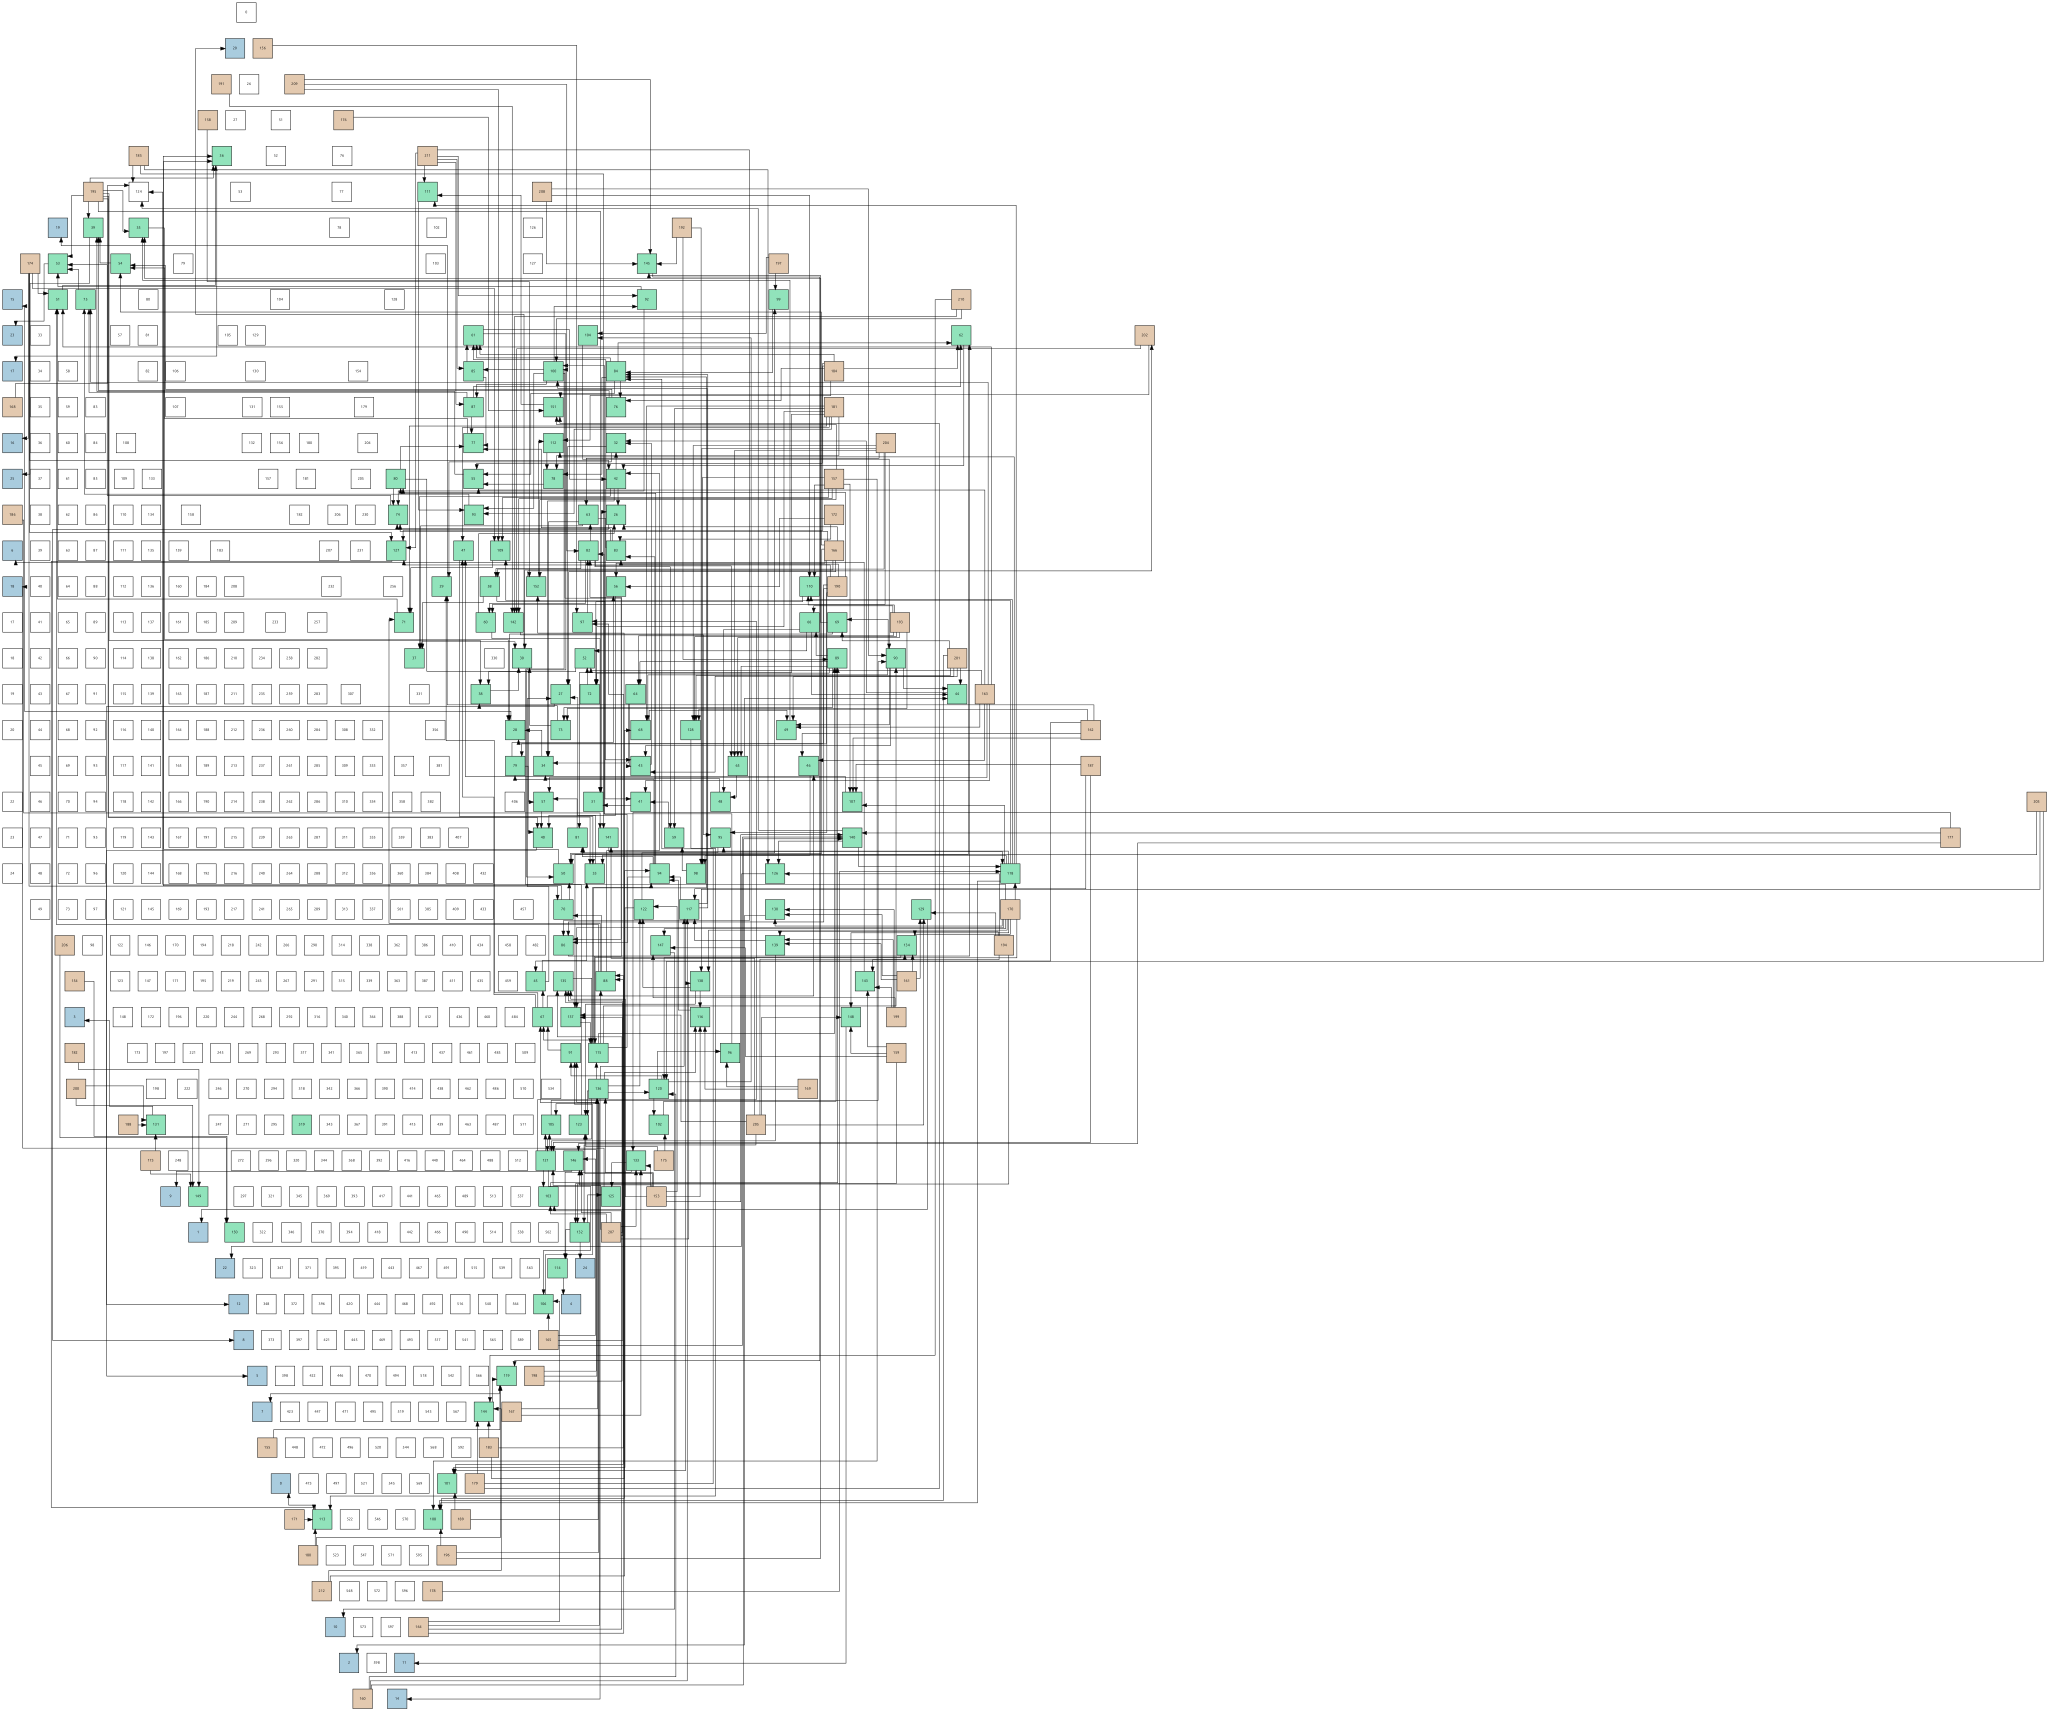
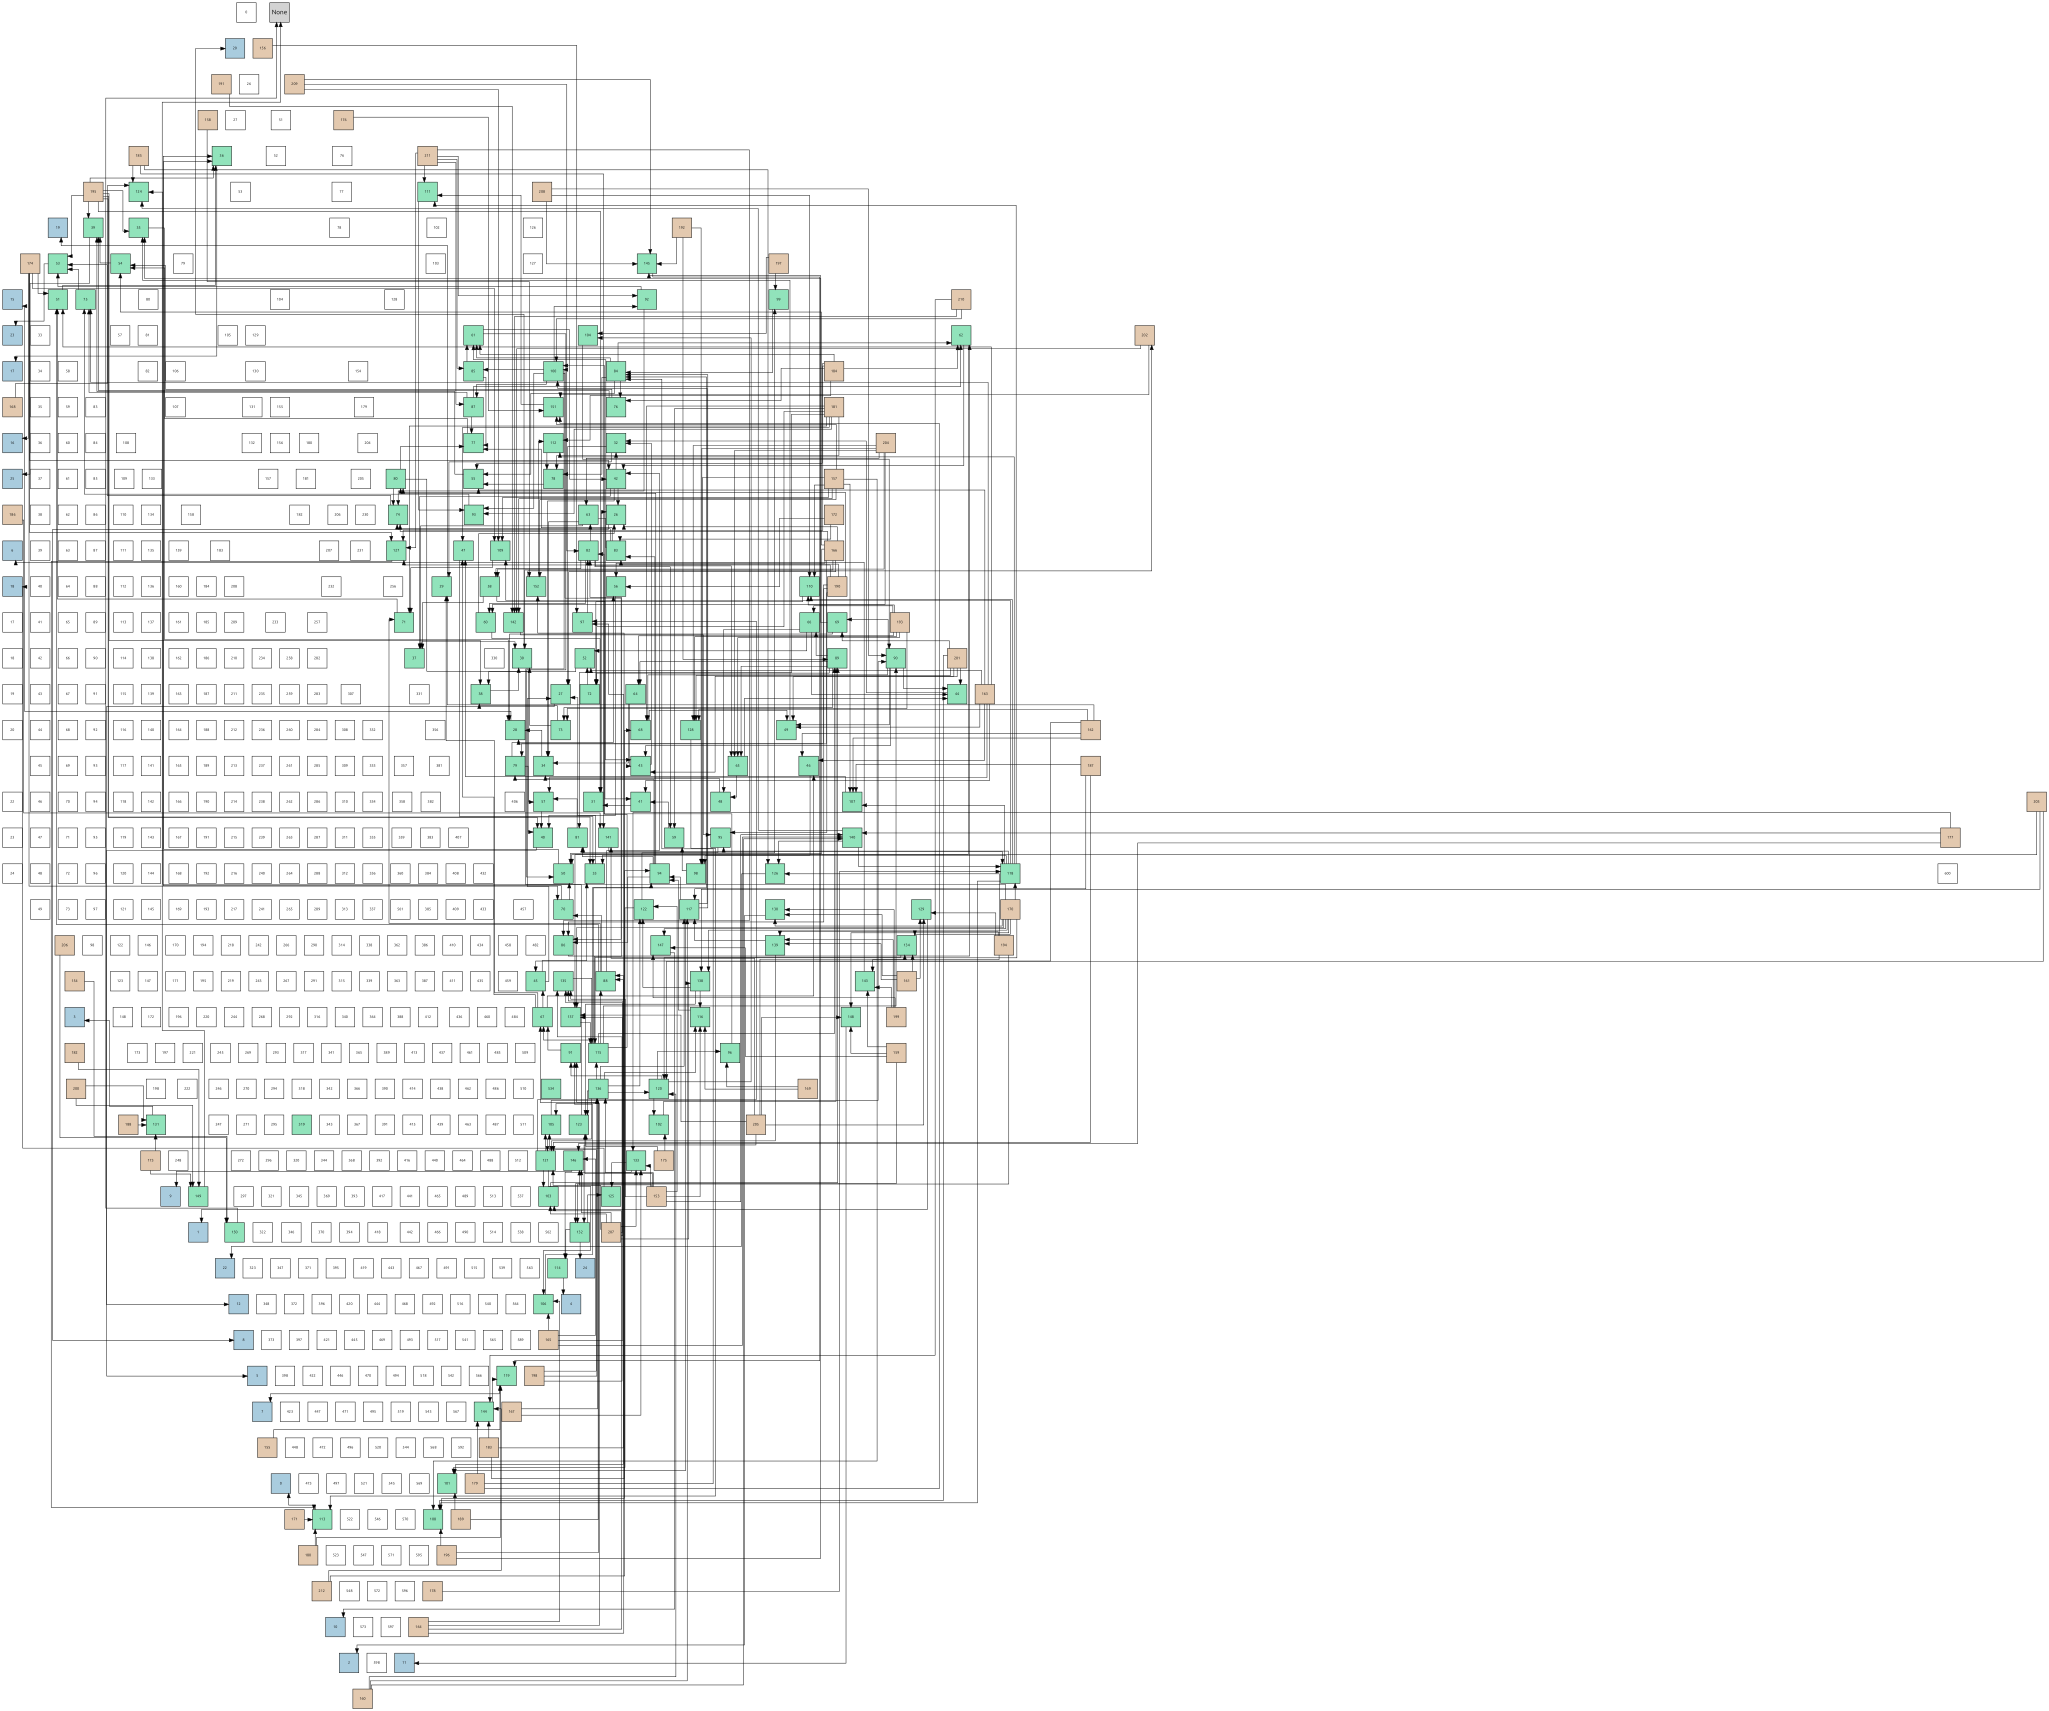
none -> (280, 12)
(139, 192) -> (139, 192)
none -> (1948, 874)
(551, 1089) -> (551, 1089)
(397, 1699) -> none
